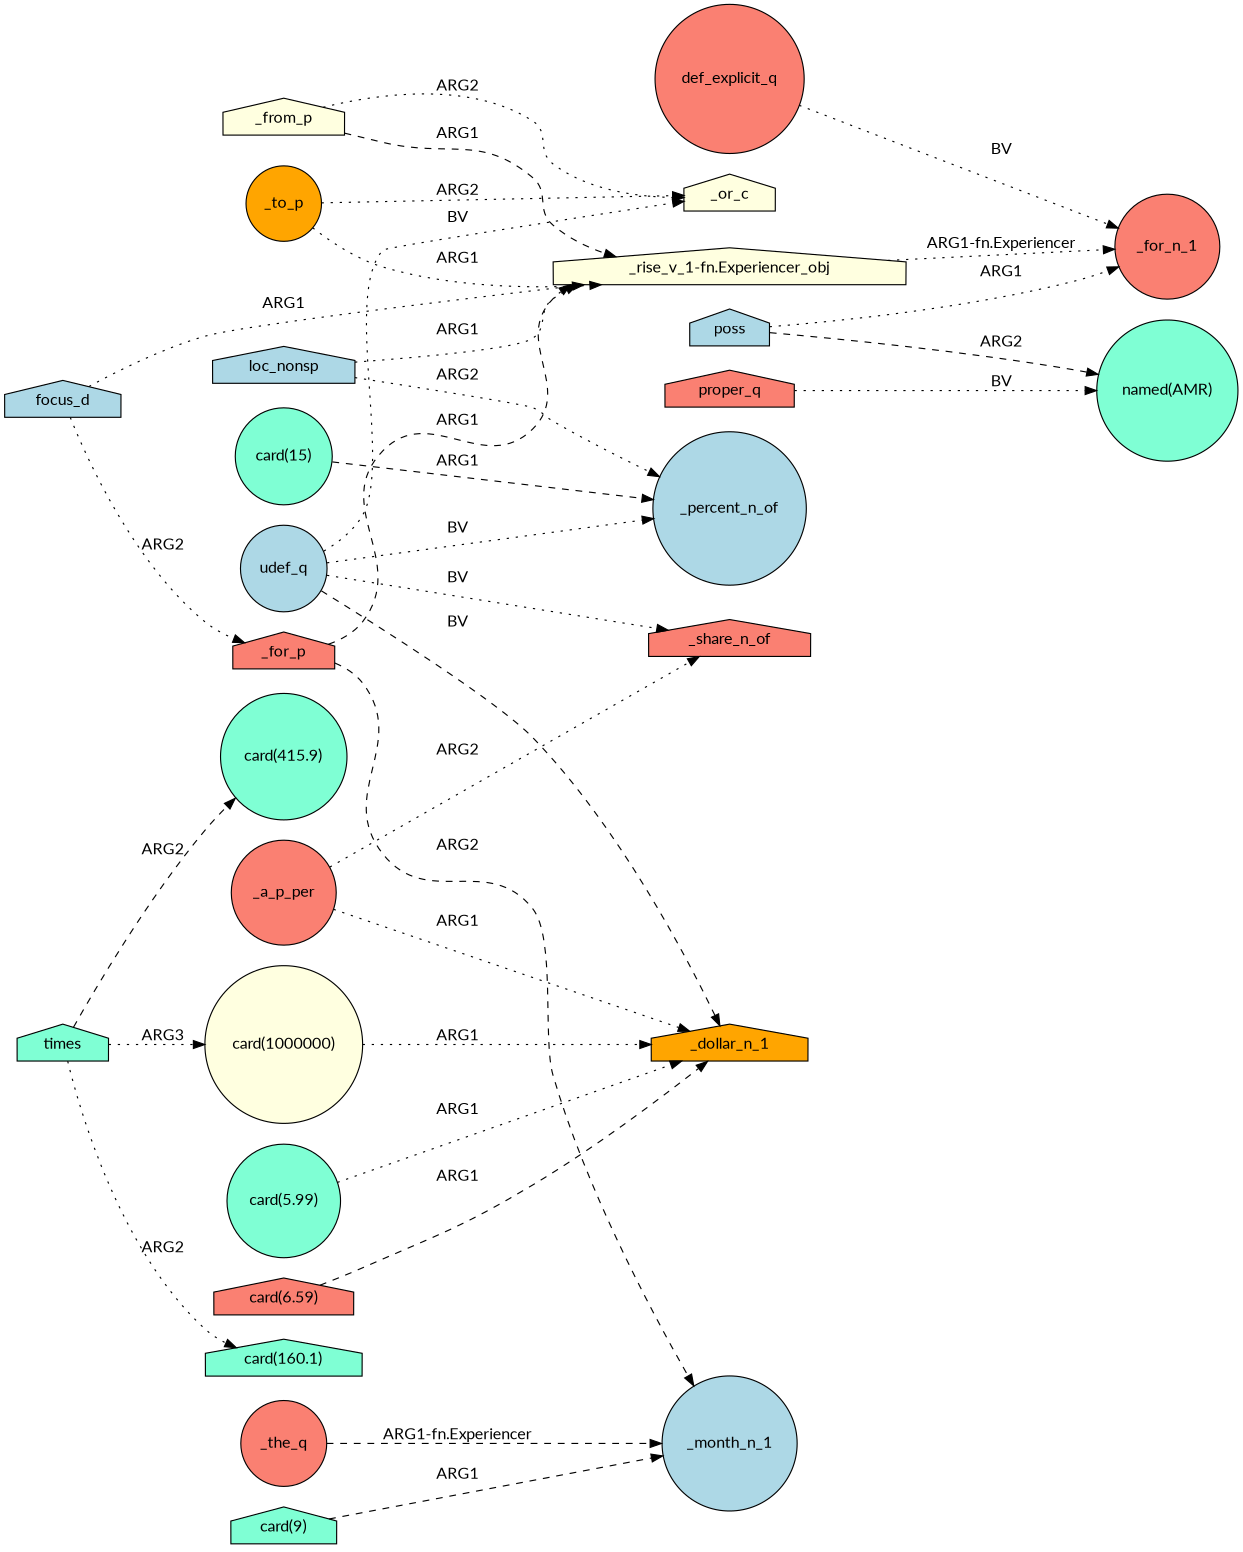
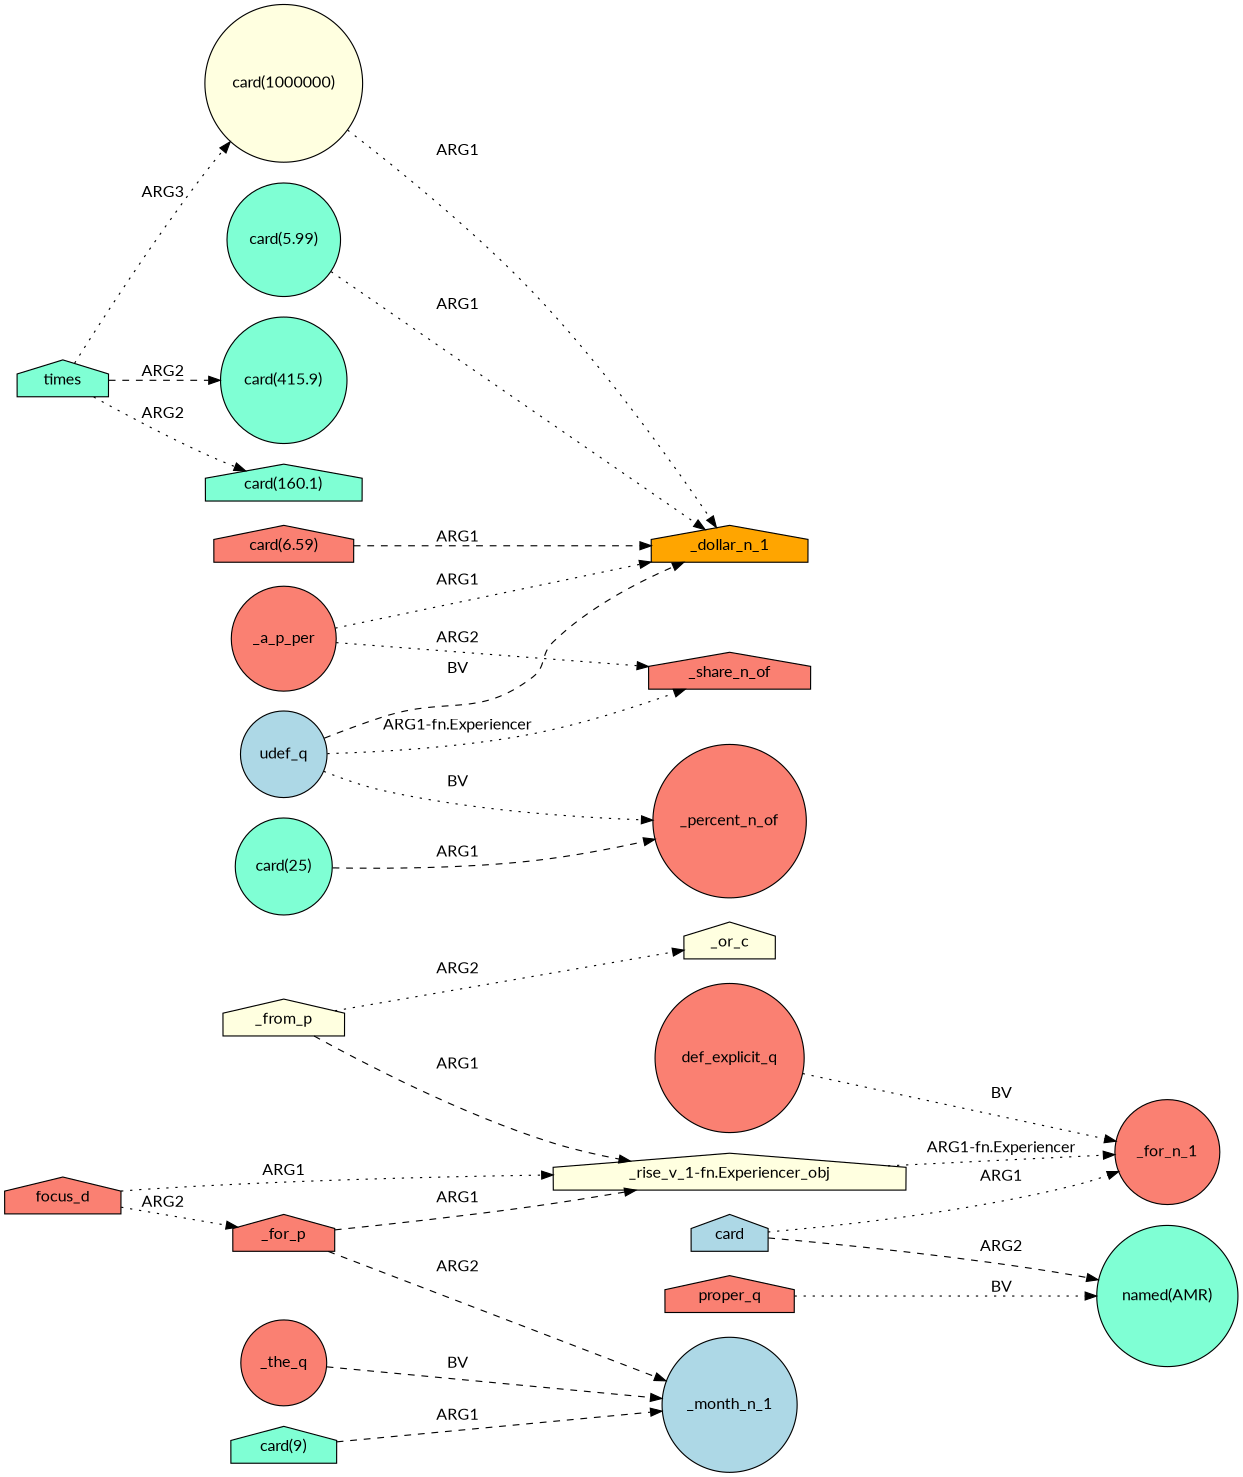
(284, 204) -> none
(371, 277) -> none
(730, 329) -> (730, 1235)
(284, 367) -> none
(63, 401) -> (63, 1197)
(284, 456) -> (284, 866)
(730, 508) -> (730, 821)
(458, 578) -> (458, 725)
(458, 1435) -> (458, 1363)
